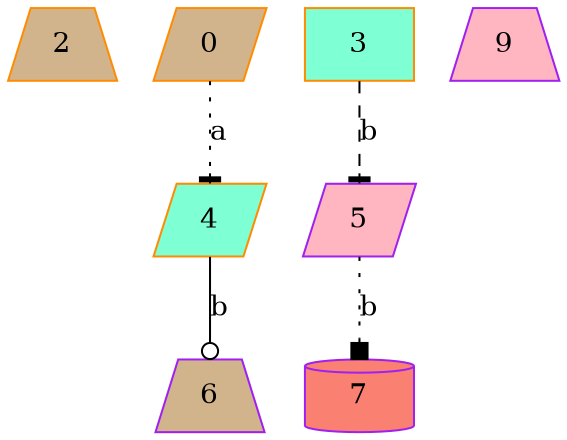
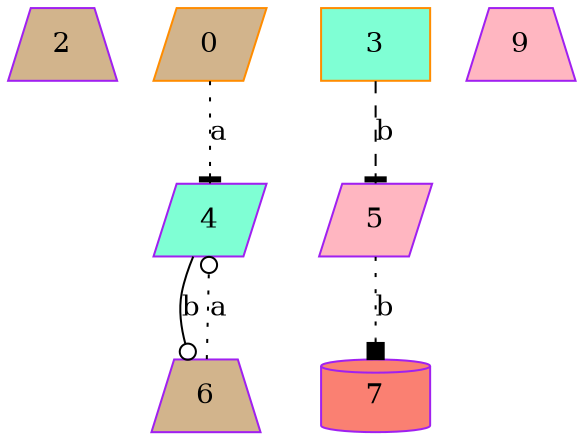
(63, 44) -> (63, 44)
(210, 220) -> (210, 220)
none -> (208, 316)
